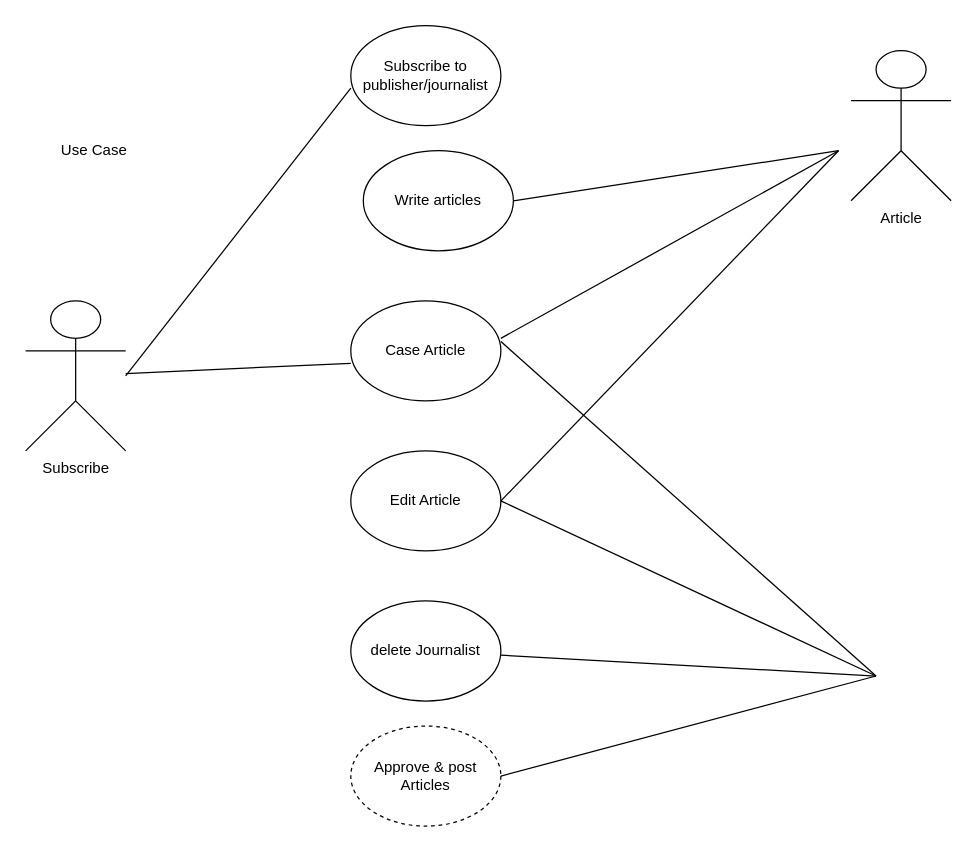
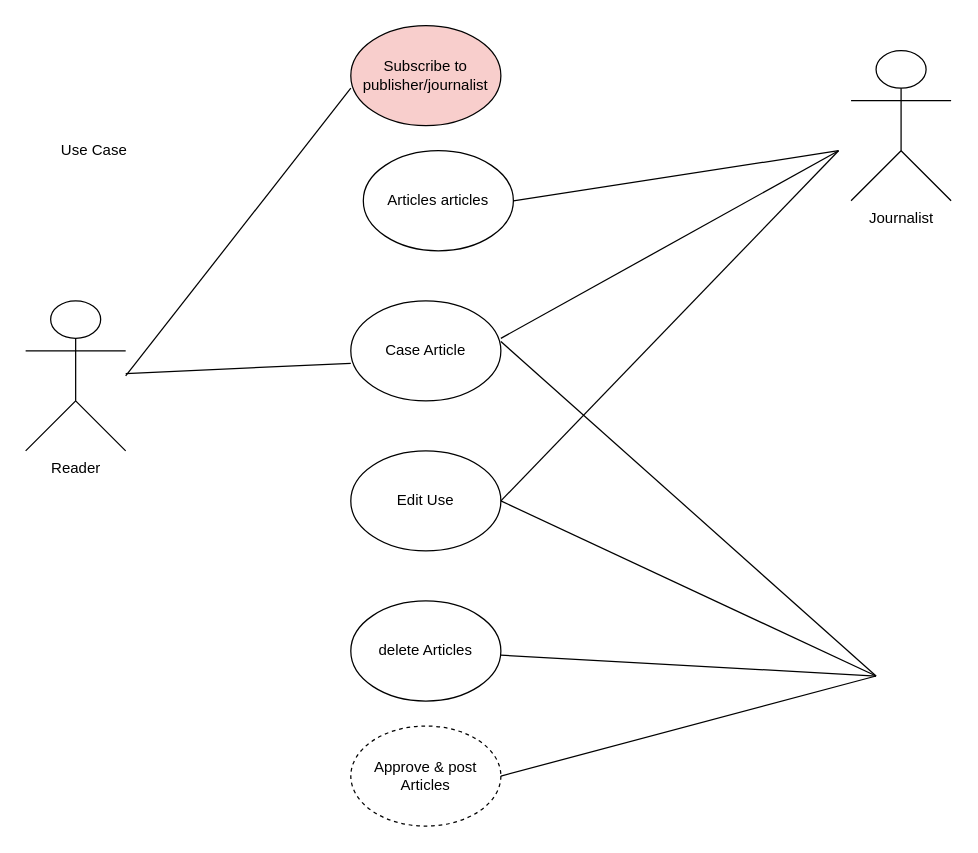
(426, 76) -> (426, 76)
(438, 201) -> (438, 201)
(901, 218) -> (901, 218)
(76, 468) -> (76, 468)
(426, 501) -> (426, 501)
(426, 651) -> (426, 651)
